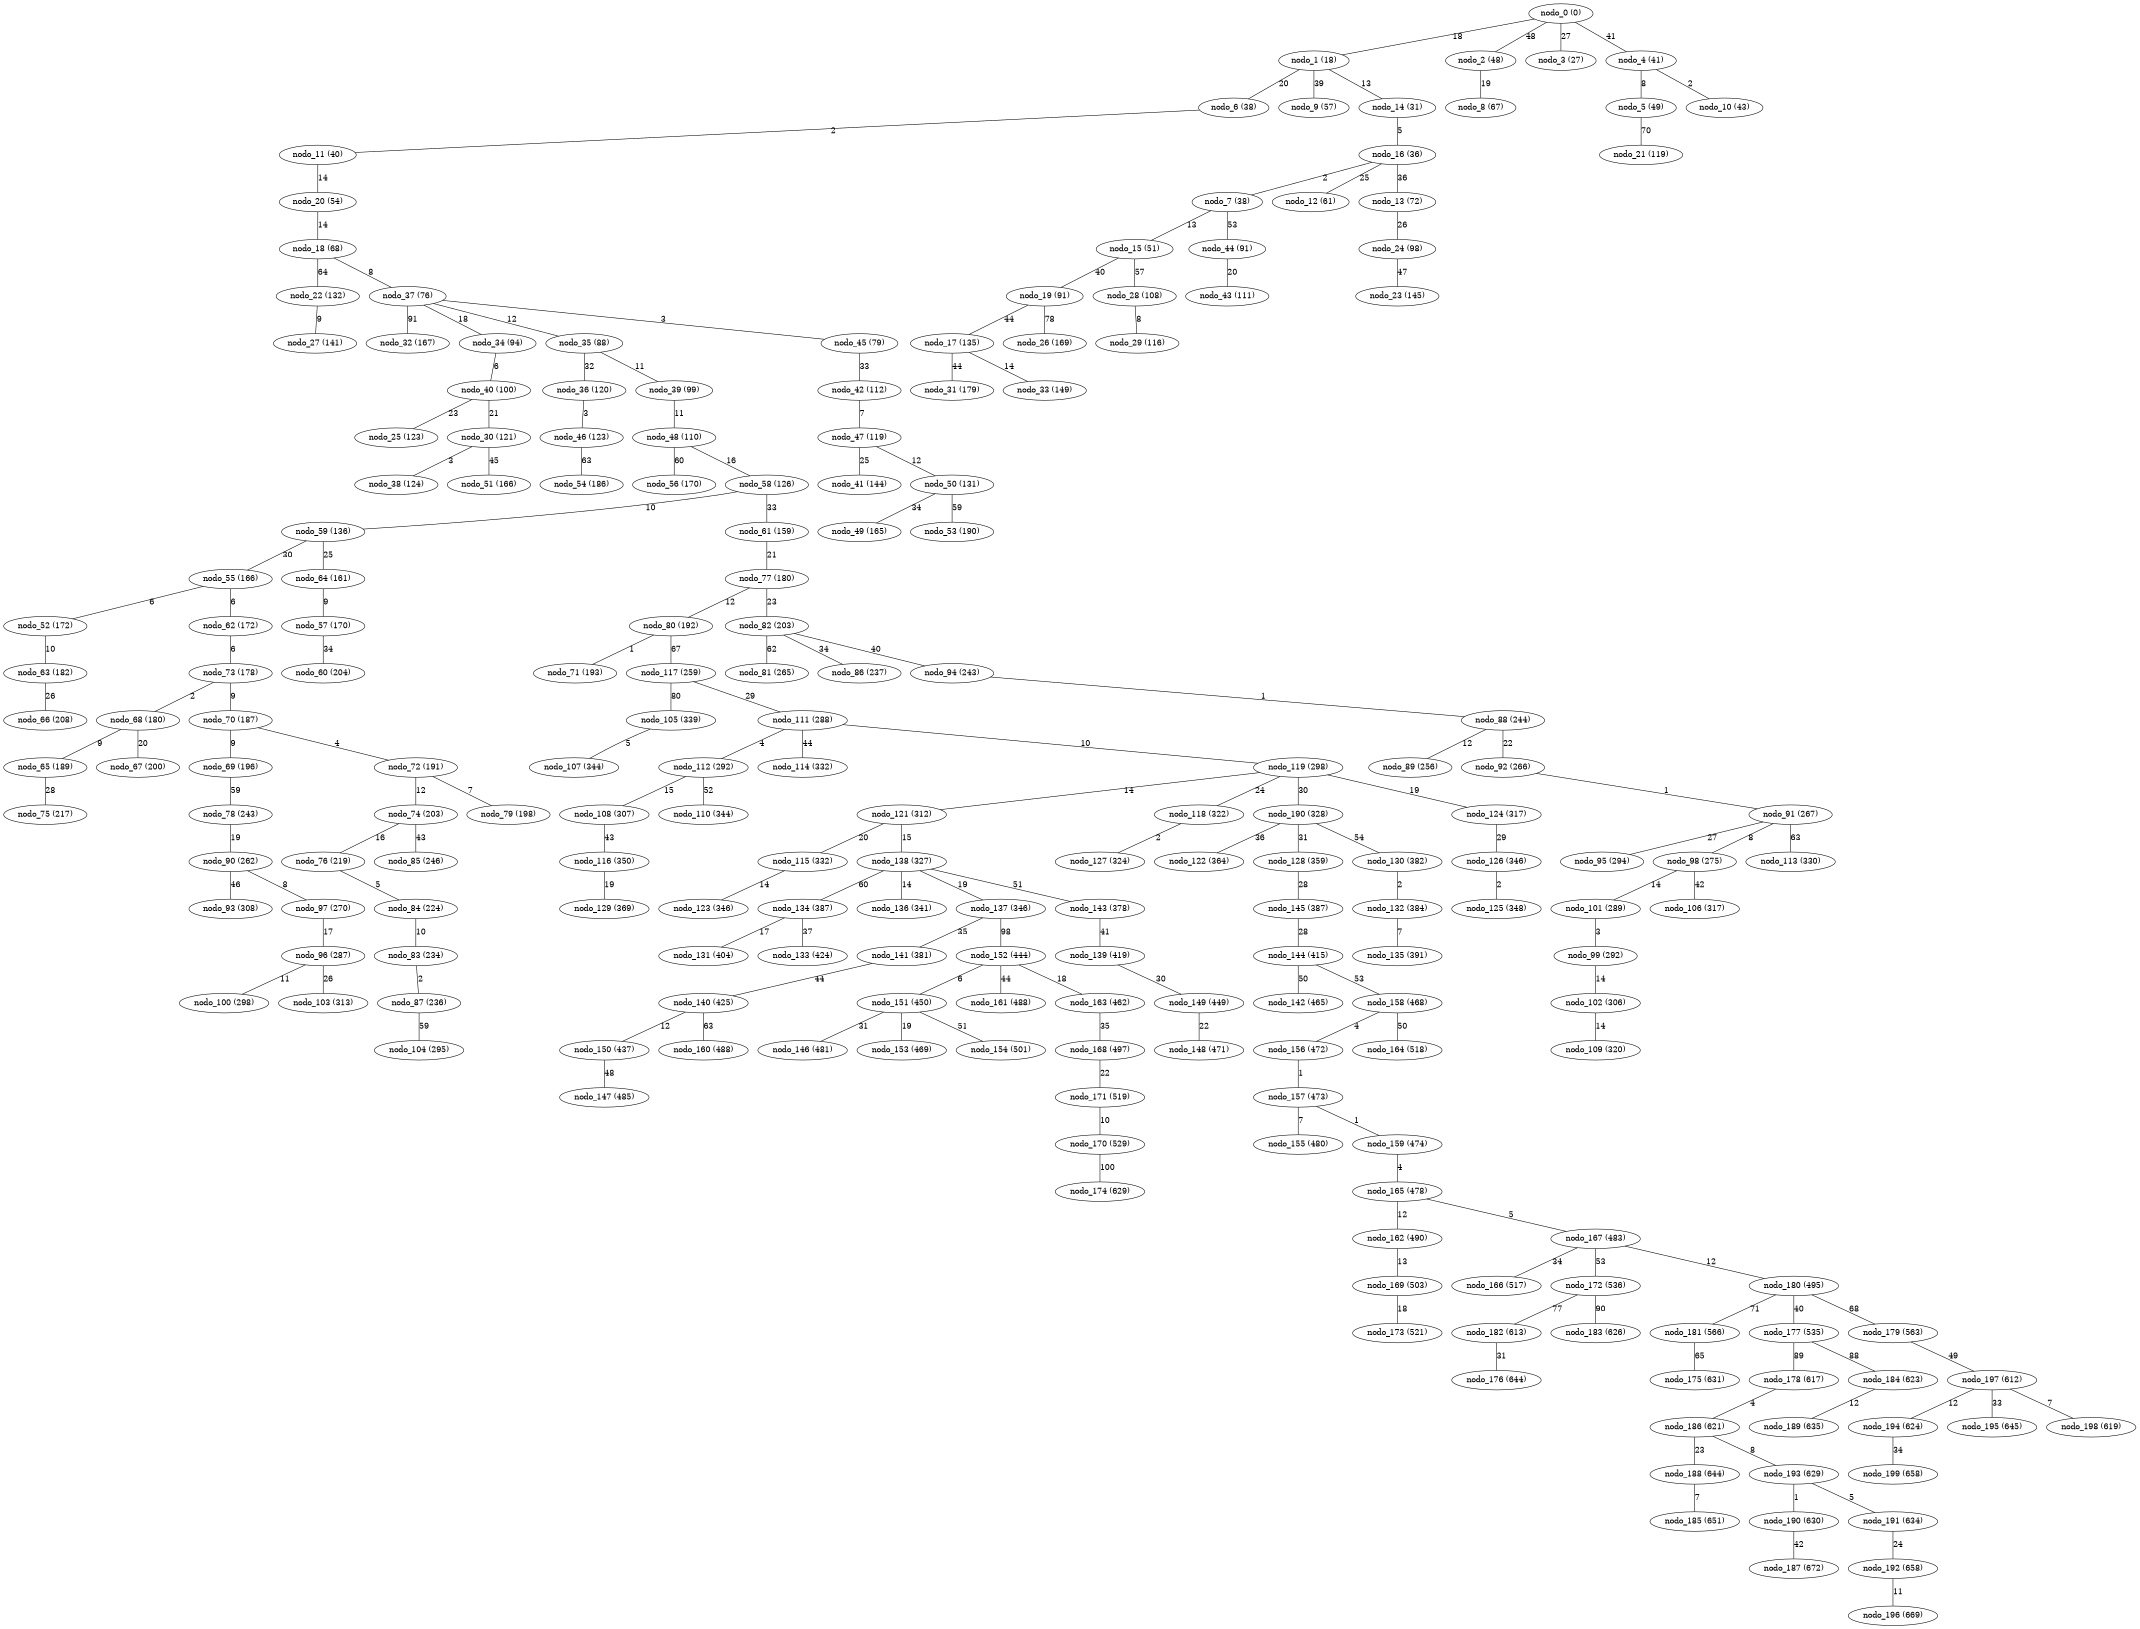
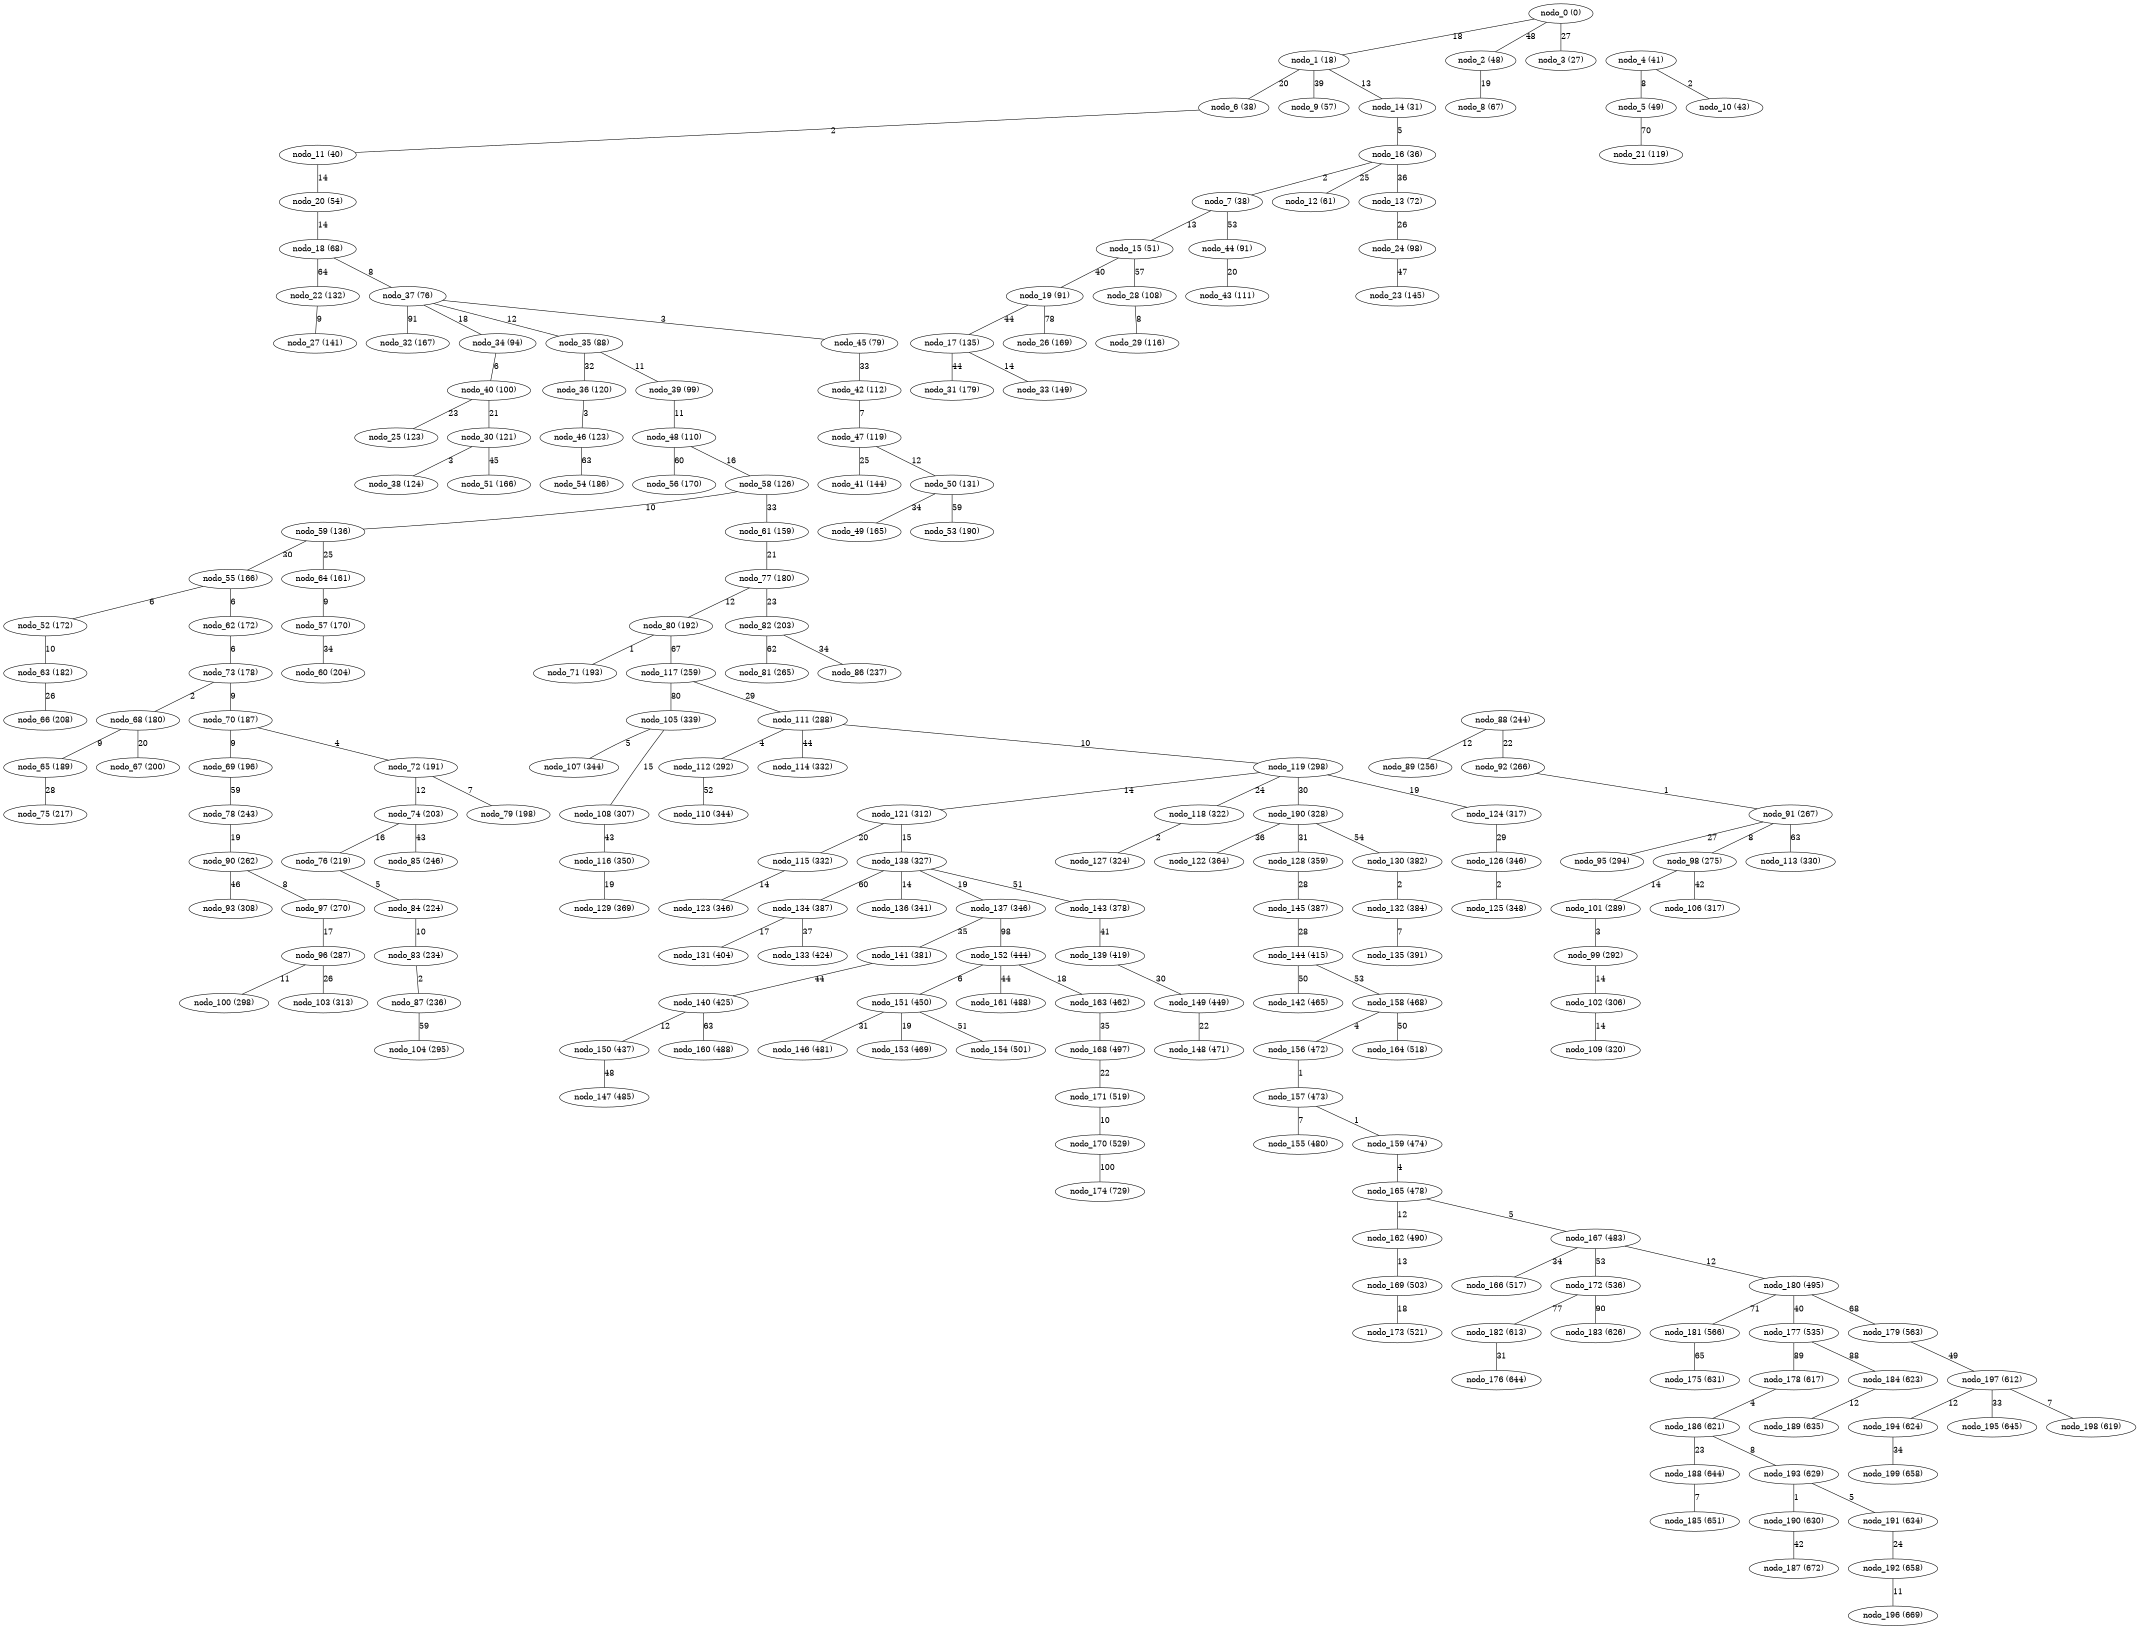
(1601, 37) -> none
(952, 673) -> none
(654, 791) -> (637, 767)
(1100, 1192) -> (1100, 1192)
